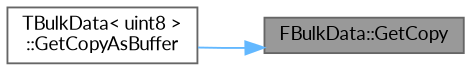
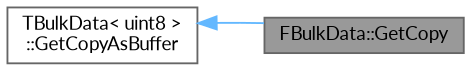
(222, 48) -> (240, 23)
